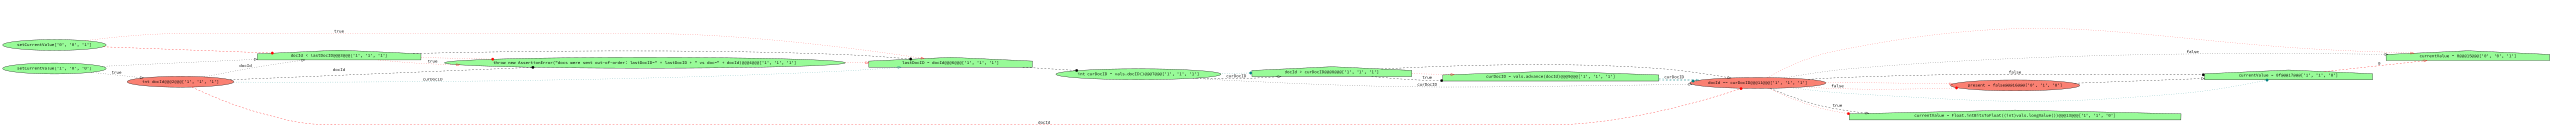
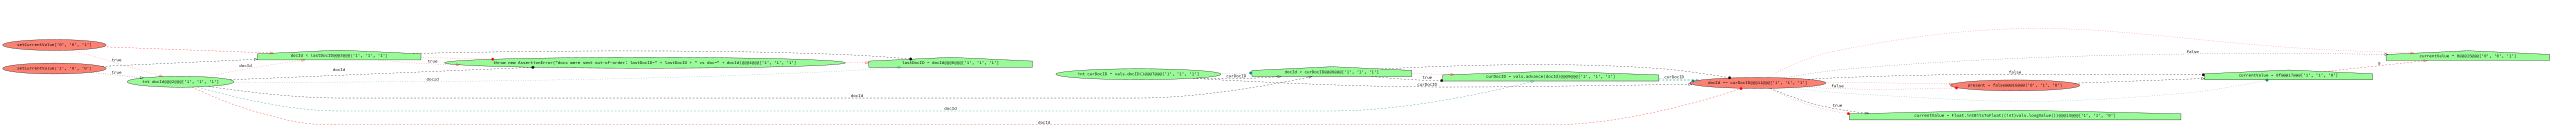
(504, 34) -> (116, 63)
(54, 45) -> (54, 45)
(187, 50) -> (187, 50)
(178, 63) -> (178, 63)
(1555, 65) -> (1555, 65)
(253, 68) -> (253, 68)
(54, 69) -> (54, 69)
(1049, 69) -> none
(433, 80) -> (433, 80)
(181, 82) -> (181, 82)
(1441, 87) -> (1441, 87)
none -> (759, 98)
none -> (864, 111)
